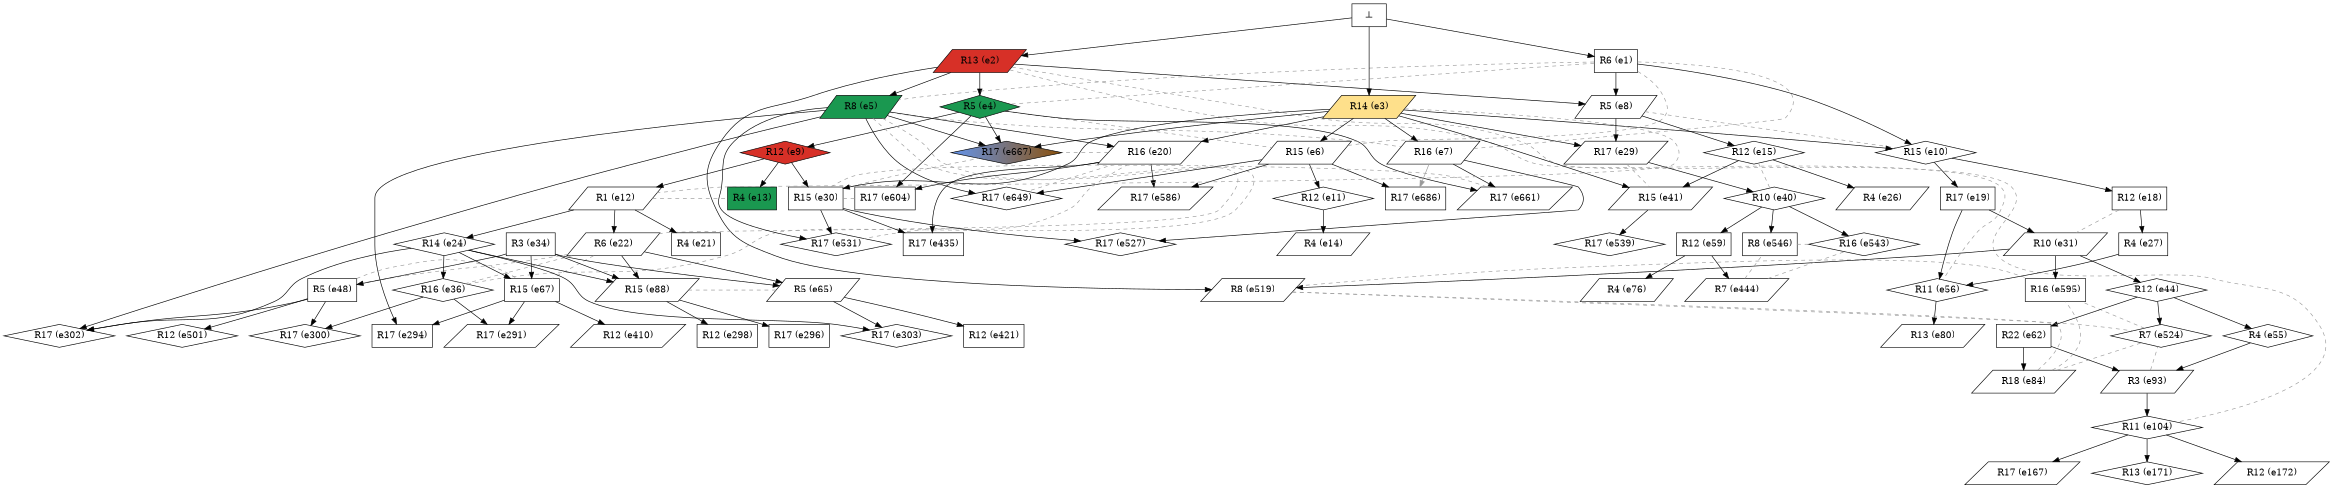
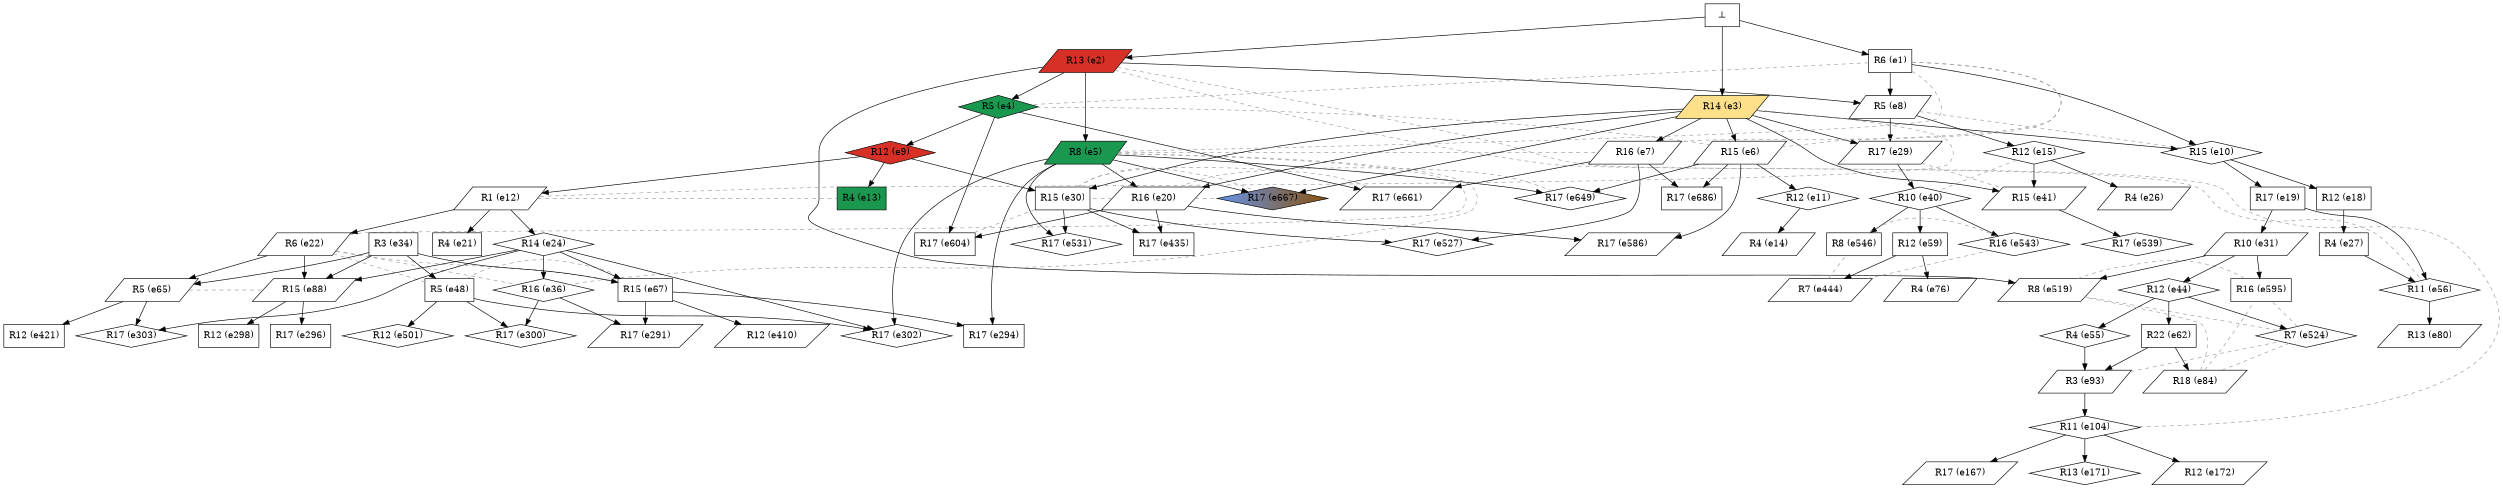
(991, 127) -> none
(1427, 170) -> (1661, 174)
(1040, 221) -> (1101, 198)
(2097, 221) -> none
